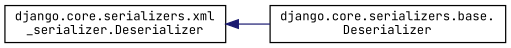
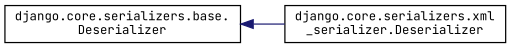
(254, 24) -> (269, 24)
